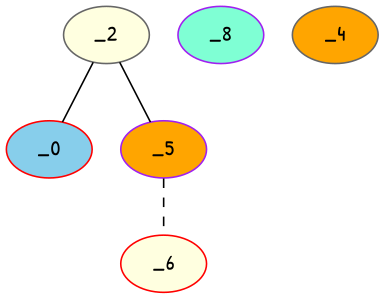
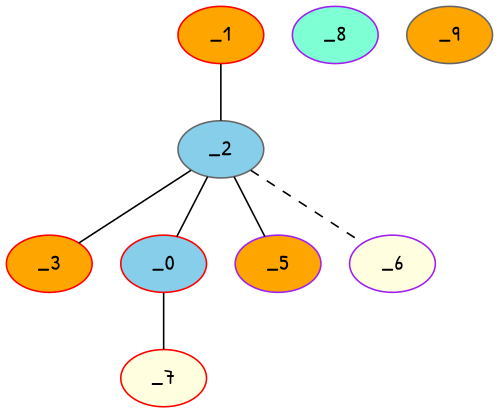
(106, 35) -> (221, 149)
none -> (221, 35)
(335, 35) -> (450, 35)
(164, 207) -> (307, 207)
none -> (49, 264)
(164, 264) -> (392, 264)
none -> (164, 378)
